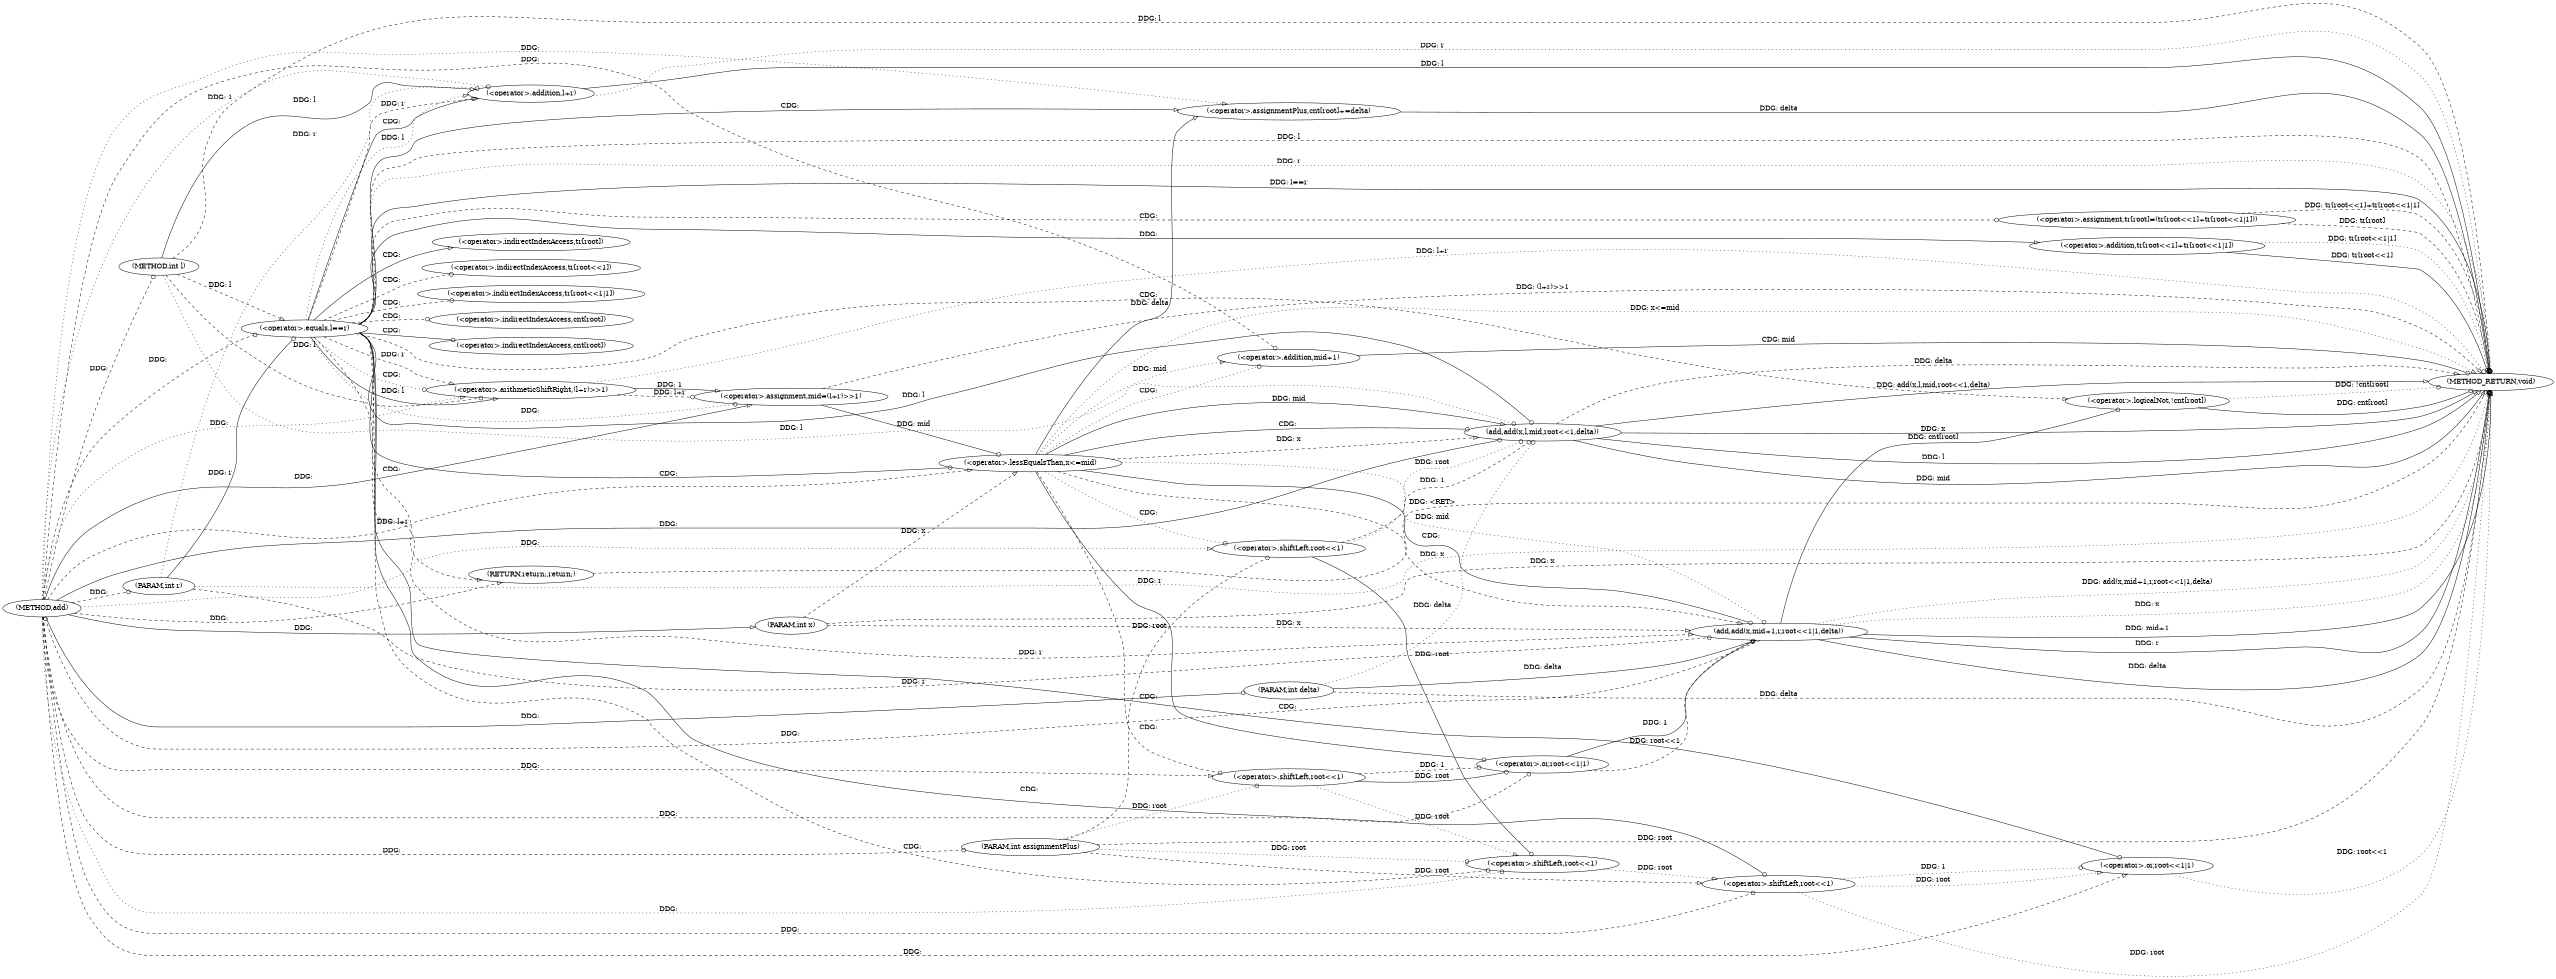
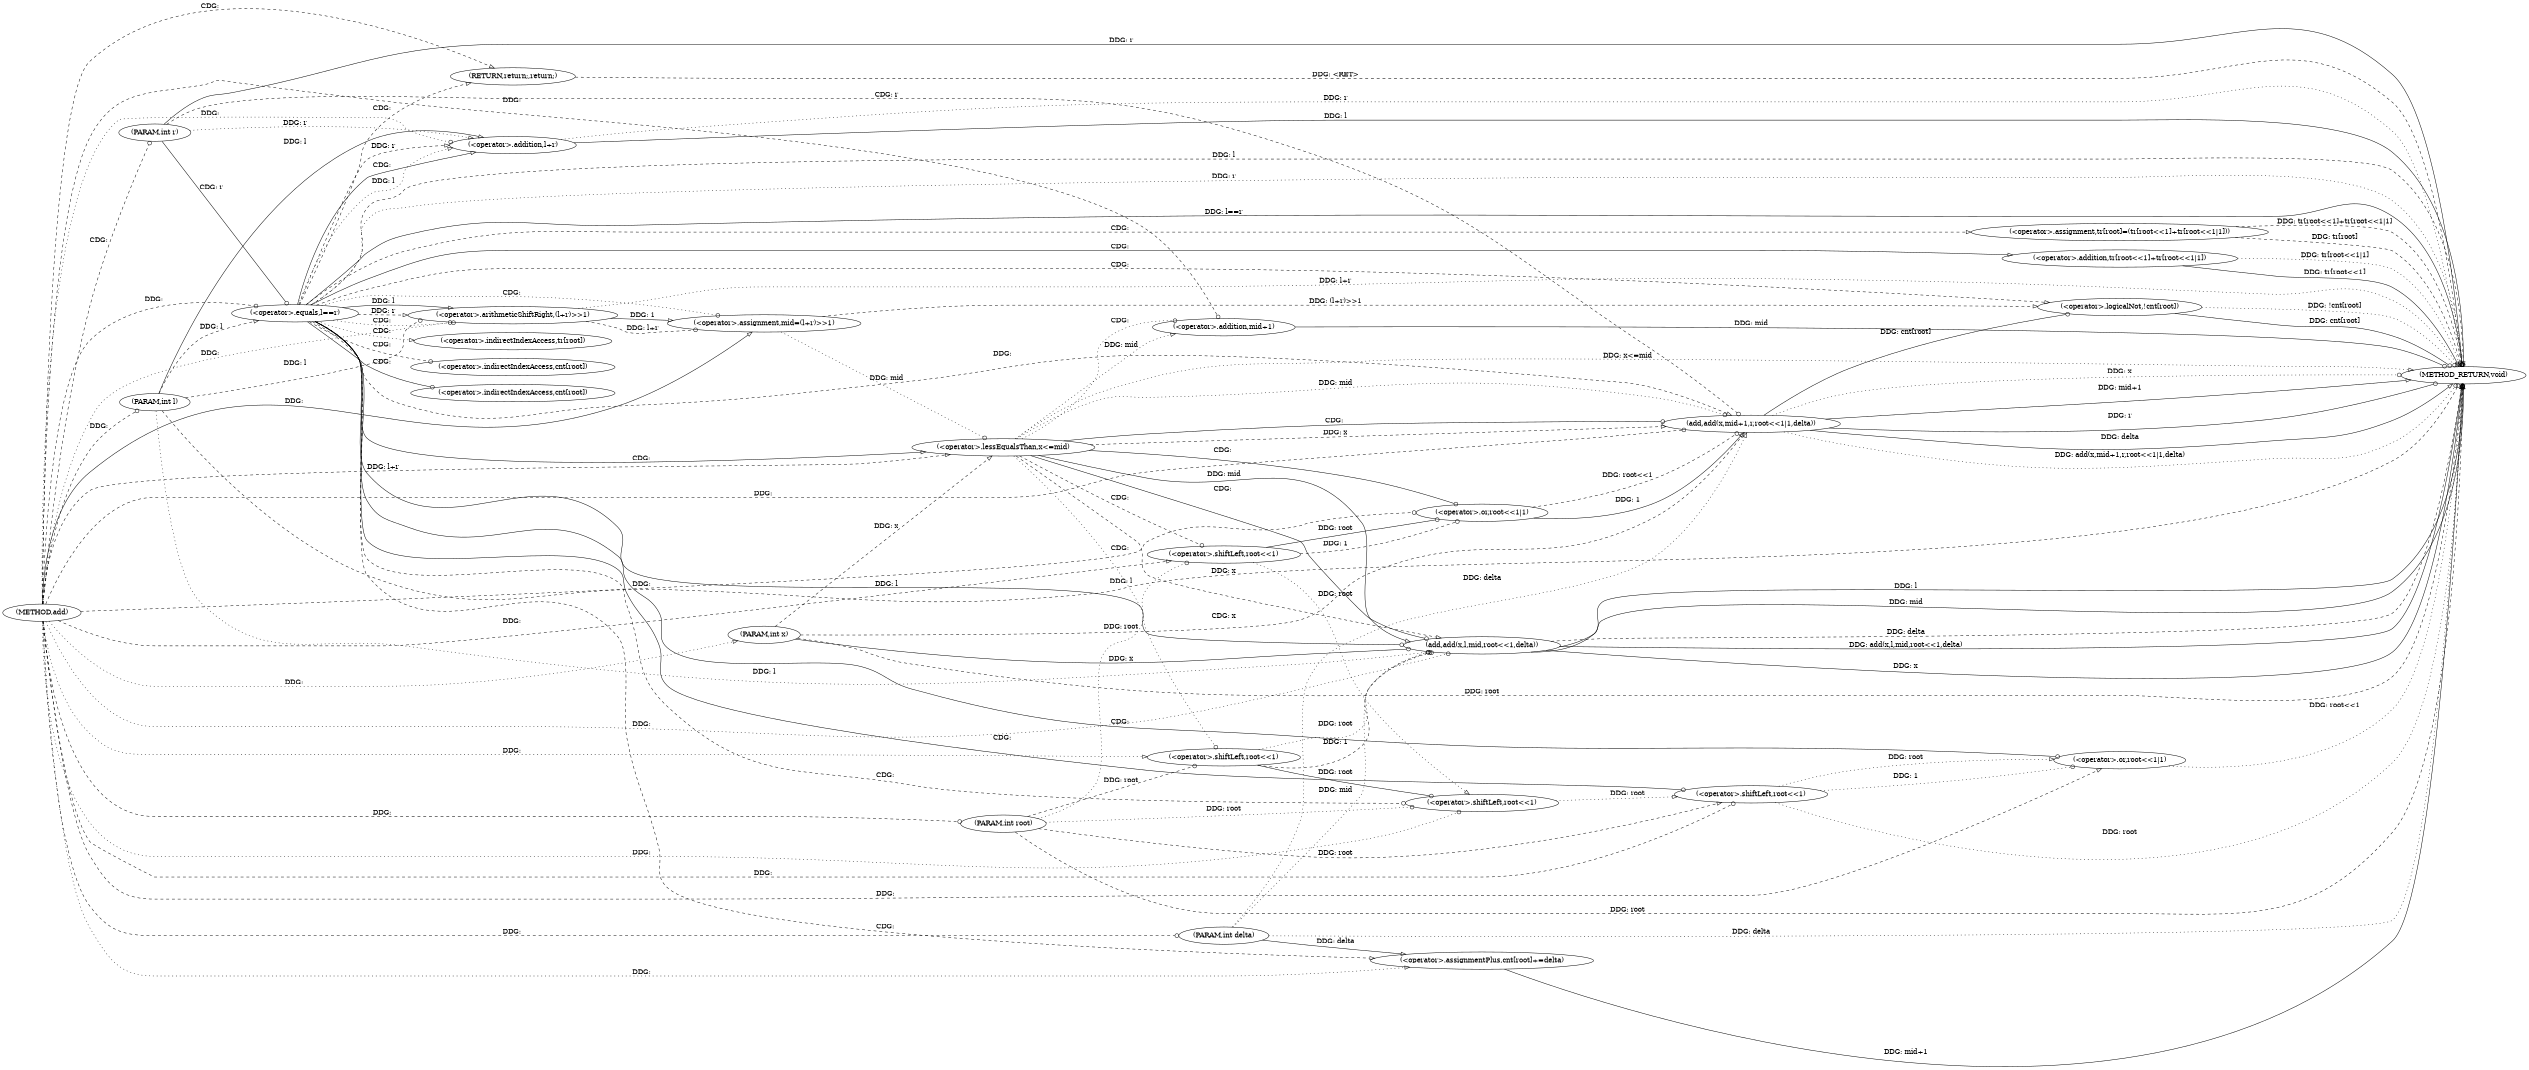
(220, 98) -> (211, 114)
(1778, 109) -> (1906, 1052)
(662, 114) -> (657, 841)
(1134, 220) -> (1128, 232)
(1150, 235) -> (1121, 247)
(159, 267) -> (155, 402)
(531, 268) -> none
(379, 272) -> (353, 332)
(263, 278) -> (329, 127)
(1655, 291) -> (1428, 305)
(531, 294) -> none
(1167, 309) -> (1332, 948)
(1778, 340) -> (1751, 324)
(531, 411) -> (513, 293)
(900, 427) -> (877, 382)
(206, 429) -> (153, 375)
(220, 473) -> (211, 188)
(598, 478) -> (573, 462)
(778, 528) -> (725, 732)
(1543, 561) -> (1482, 692)
(1383, 588) -> (1428, 44)
(100, 593) -> (100, 241)
(1432, 606) -> (1335, 790)
(220, 619) -> (211, 6)
(1289, 623) -> (1224, 616)
(392, 634) -> (382, 686)
(1030, 653) -> (1003, 354)
none -> (1085, 663)
(1544, 677) -> (1417, 618)
(913, 682) -> (886, 95)
(2036, 698) -> (2101, 933)
(617, 721) -> (482, 936)
(874, 738) -> (840, 497)
(1030, 847) -> (1003, 824)
